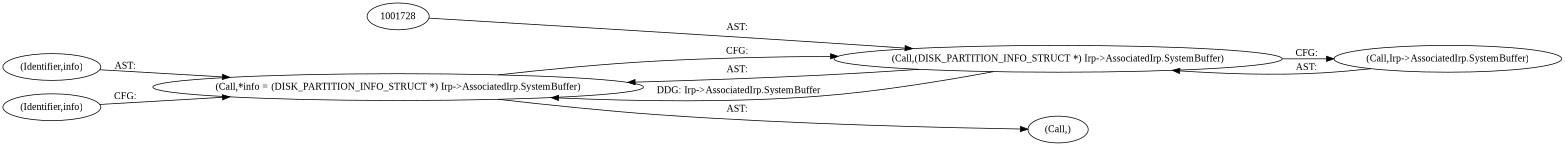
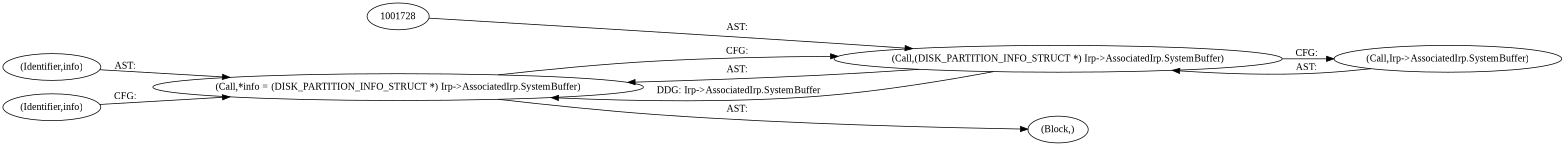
(1058, 130) -> (1058, 130)
